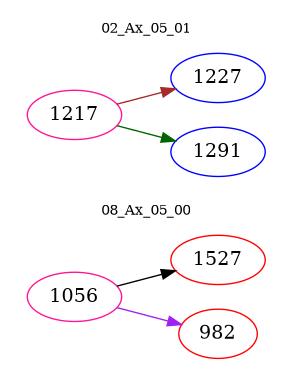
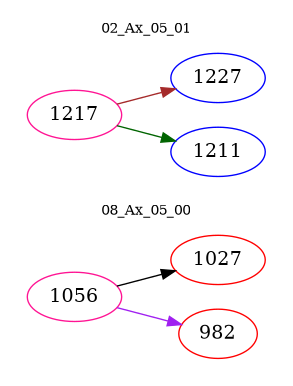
(218, 152) -> (218, 152)
(218, 260) -> (218, 260)
